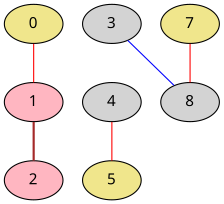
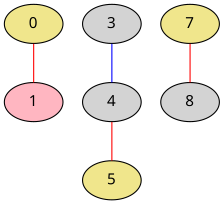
(151, 63) -> (112, 63)
(34, 180) -> none
